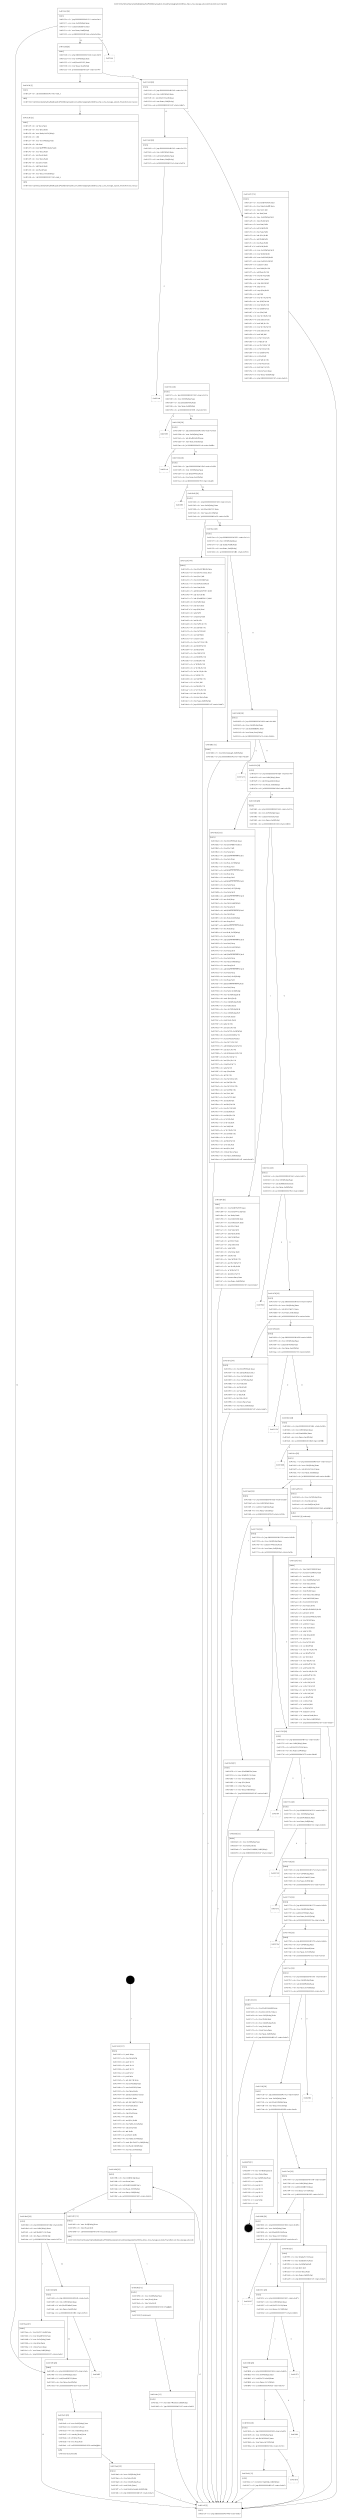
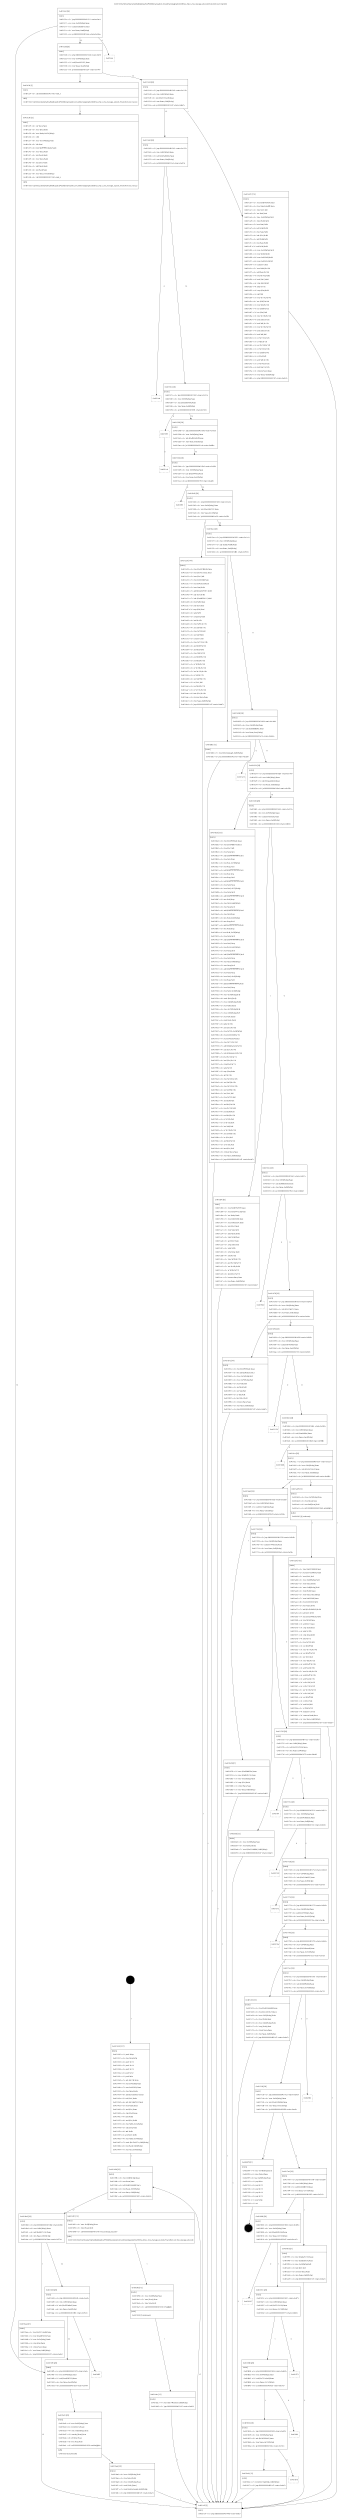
none -> (176, 274)
(169, 456) -> (164, 451)
(277, 2162) -> (268, 2135)
